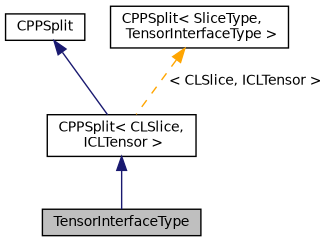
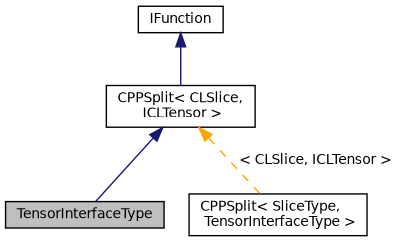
(45, 27) -> (181, 19)
(156, 87) -> (234, 166)
